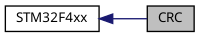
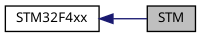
(171, 19) -> (171, 19)
